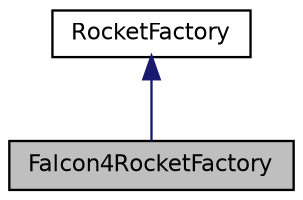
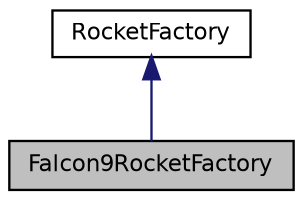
(151, 165) -> (151, 165)
